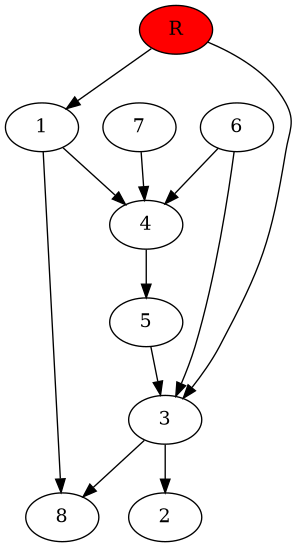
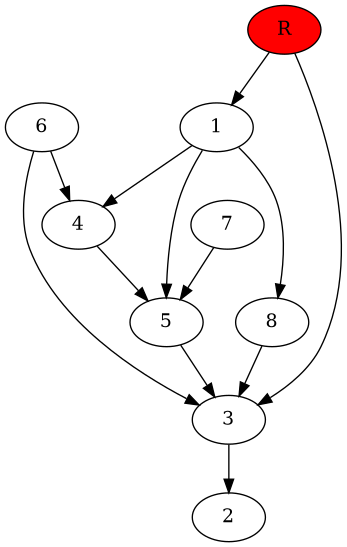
(142, 169) -> (201, 268)
none -> (175, 215)
(119, 464) -> (253, 365)
